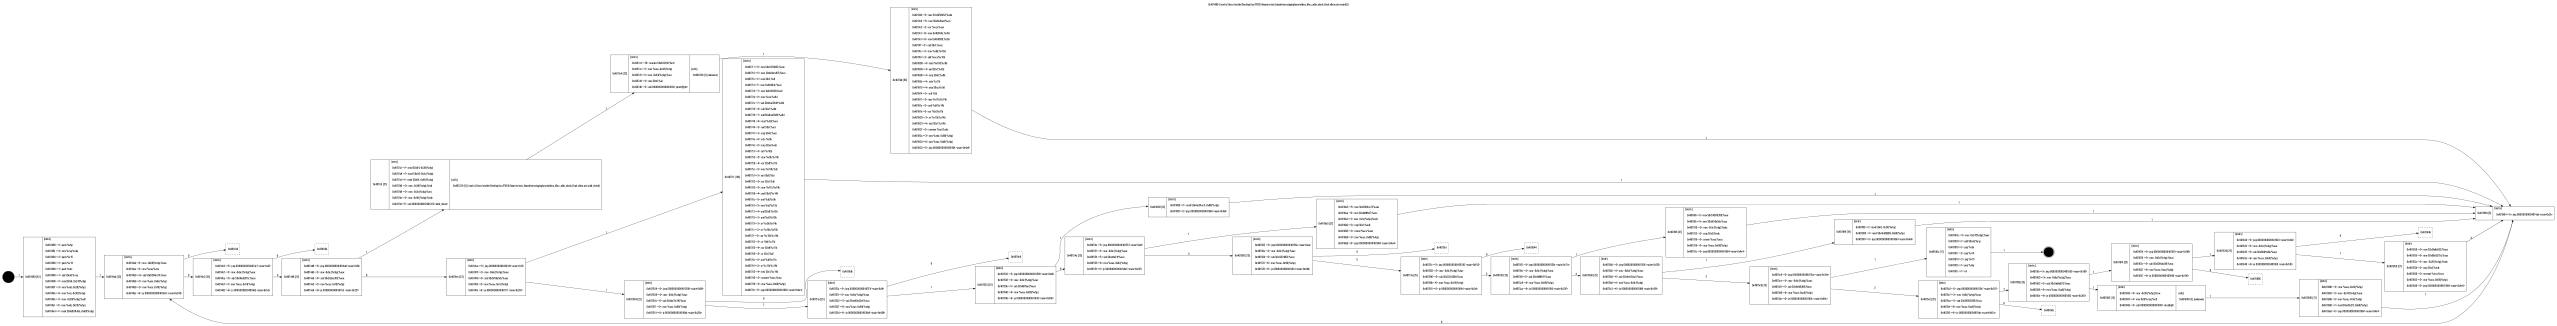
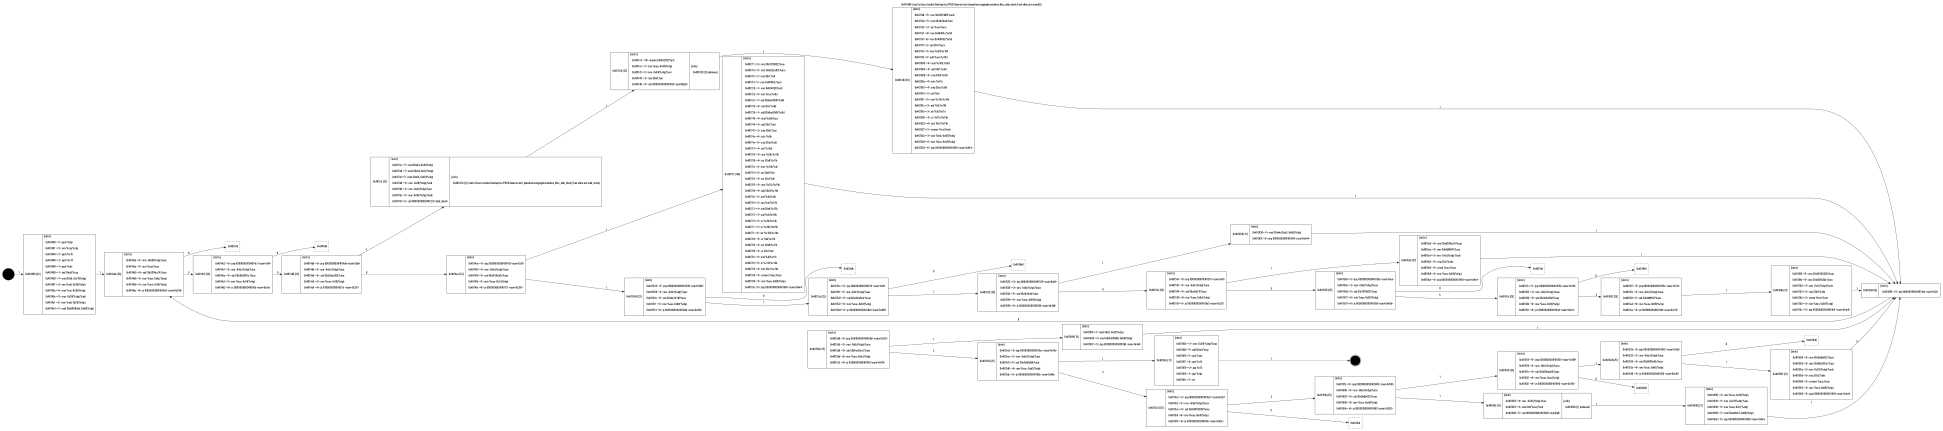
(1575, 276) -> none
